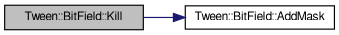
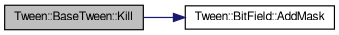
(74, 17) -> (74, 17)
